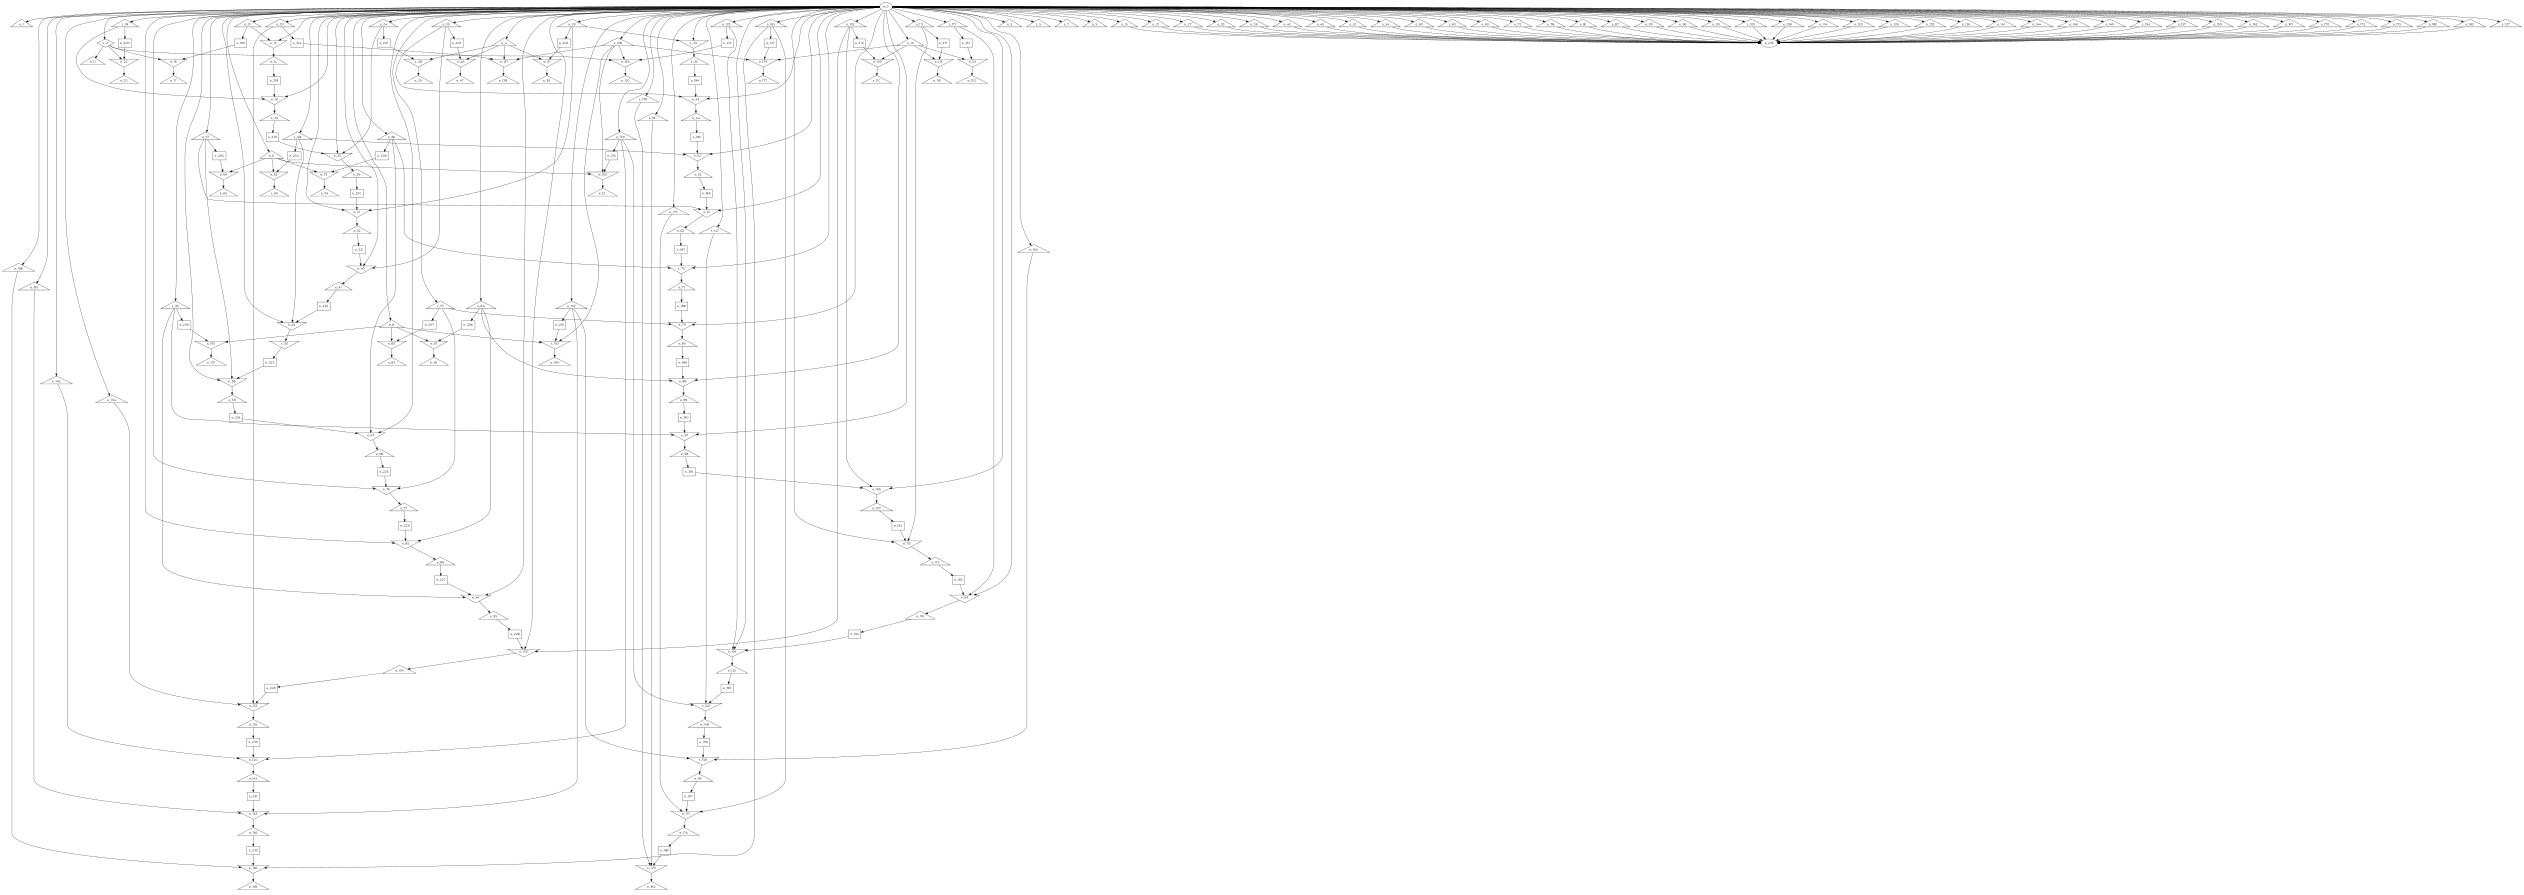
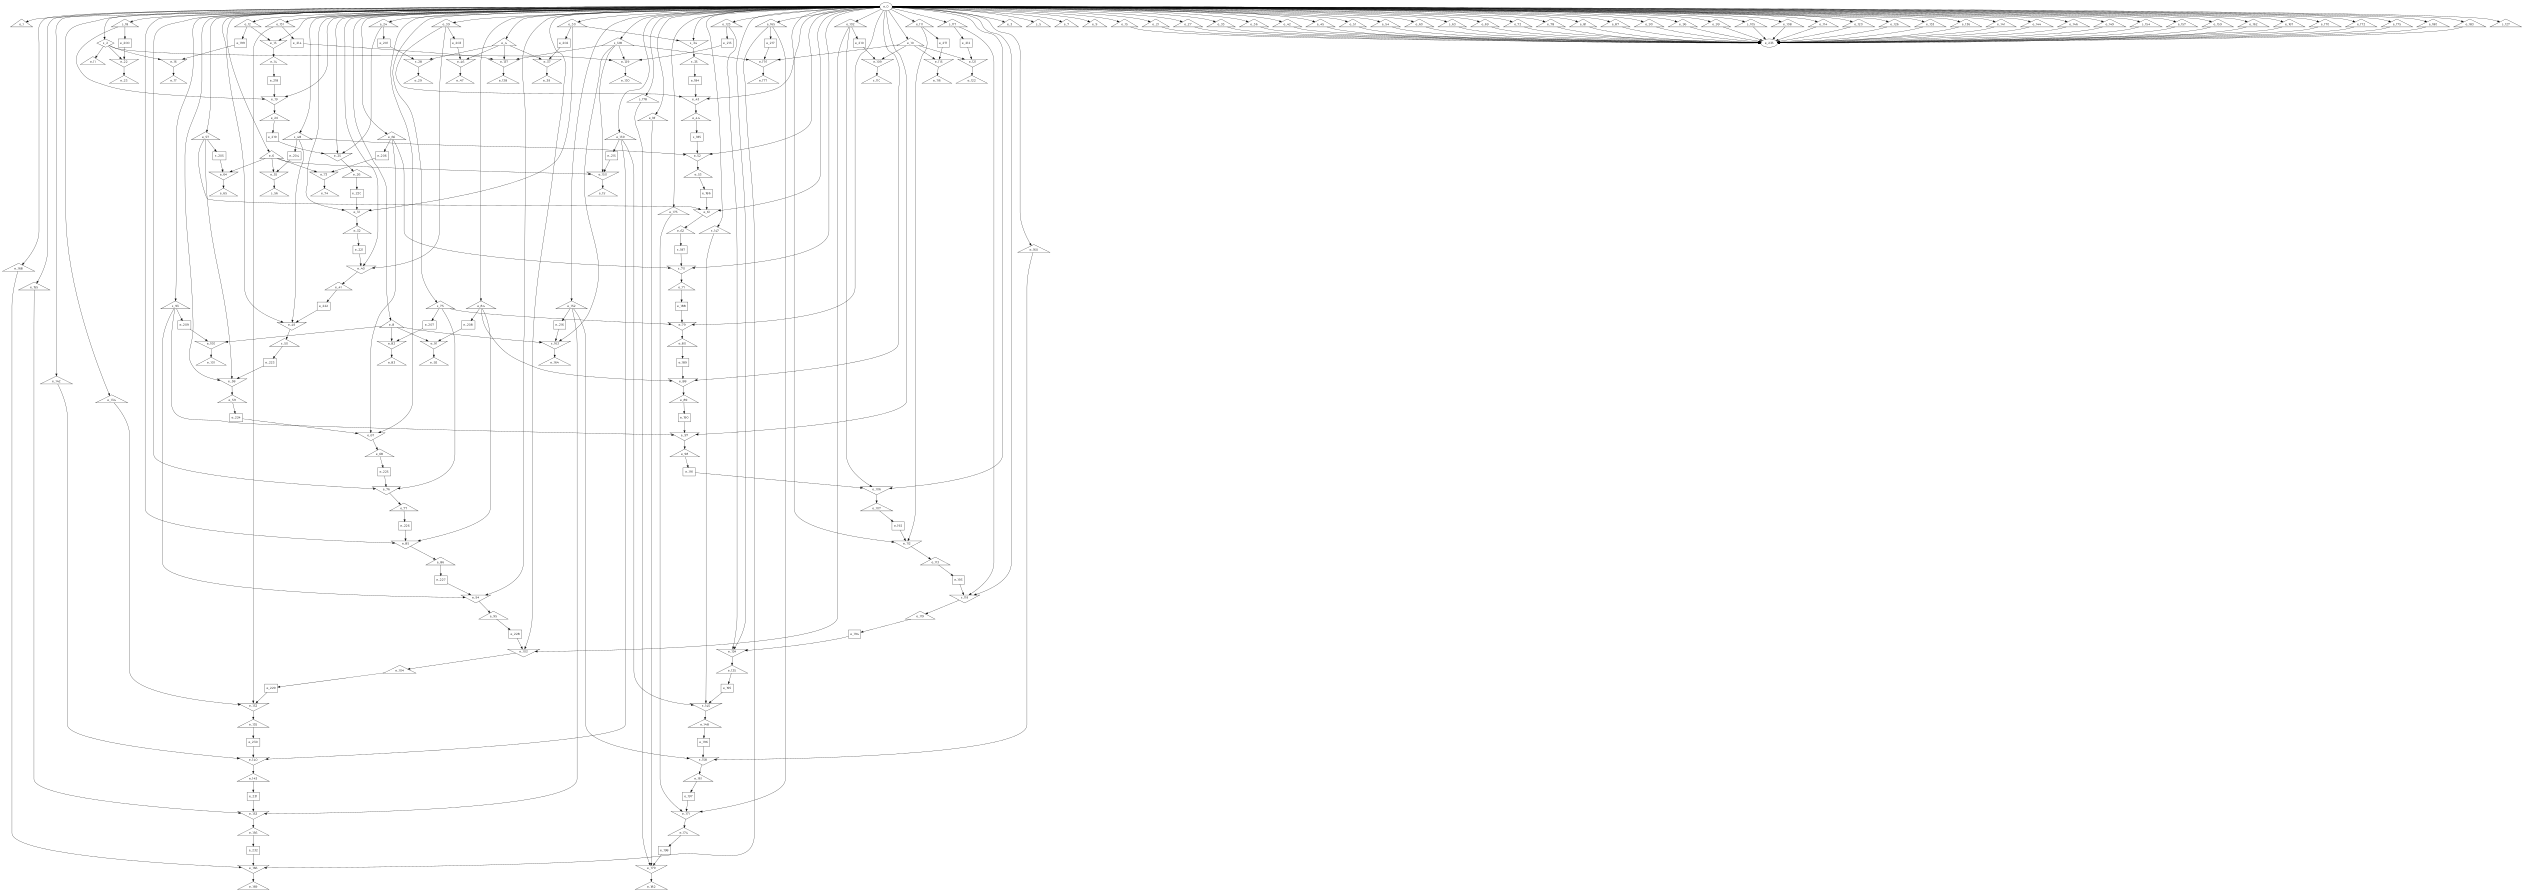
(284, 344) -> (284, 344)
(689, 472) -> (689, 472)
